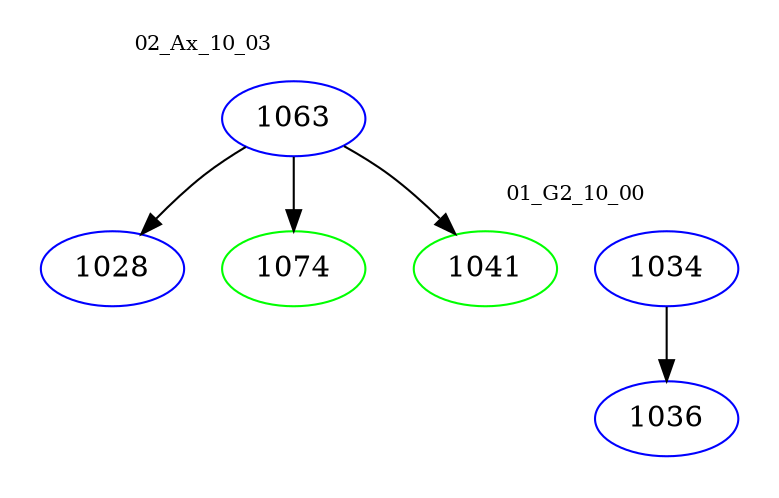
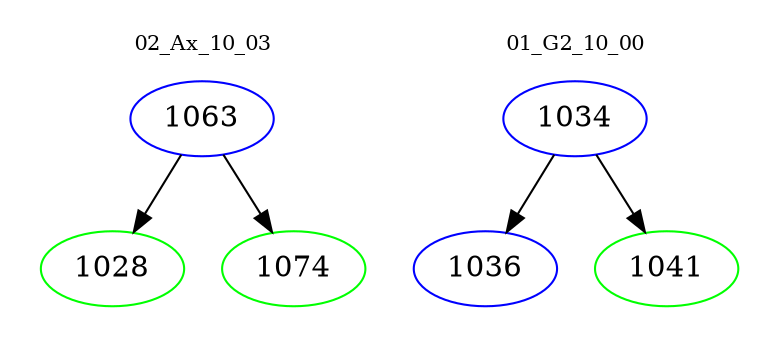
(411, 192) -> (615, 184)
(113, 269) -> (113, 269)
